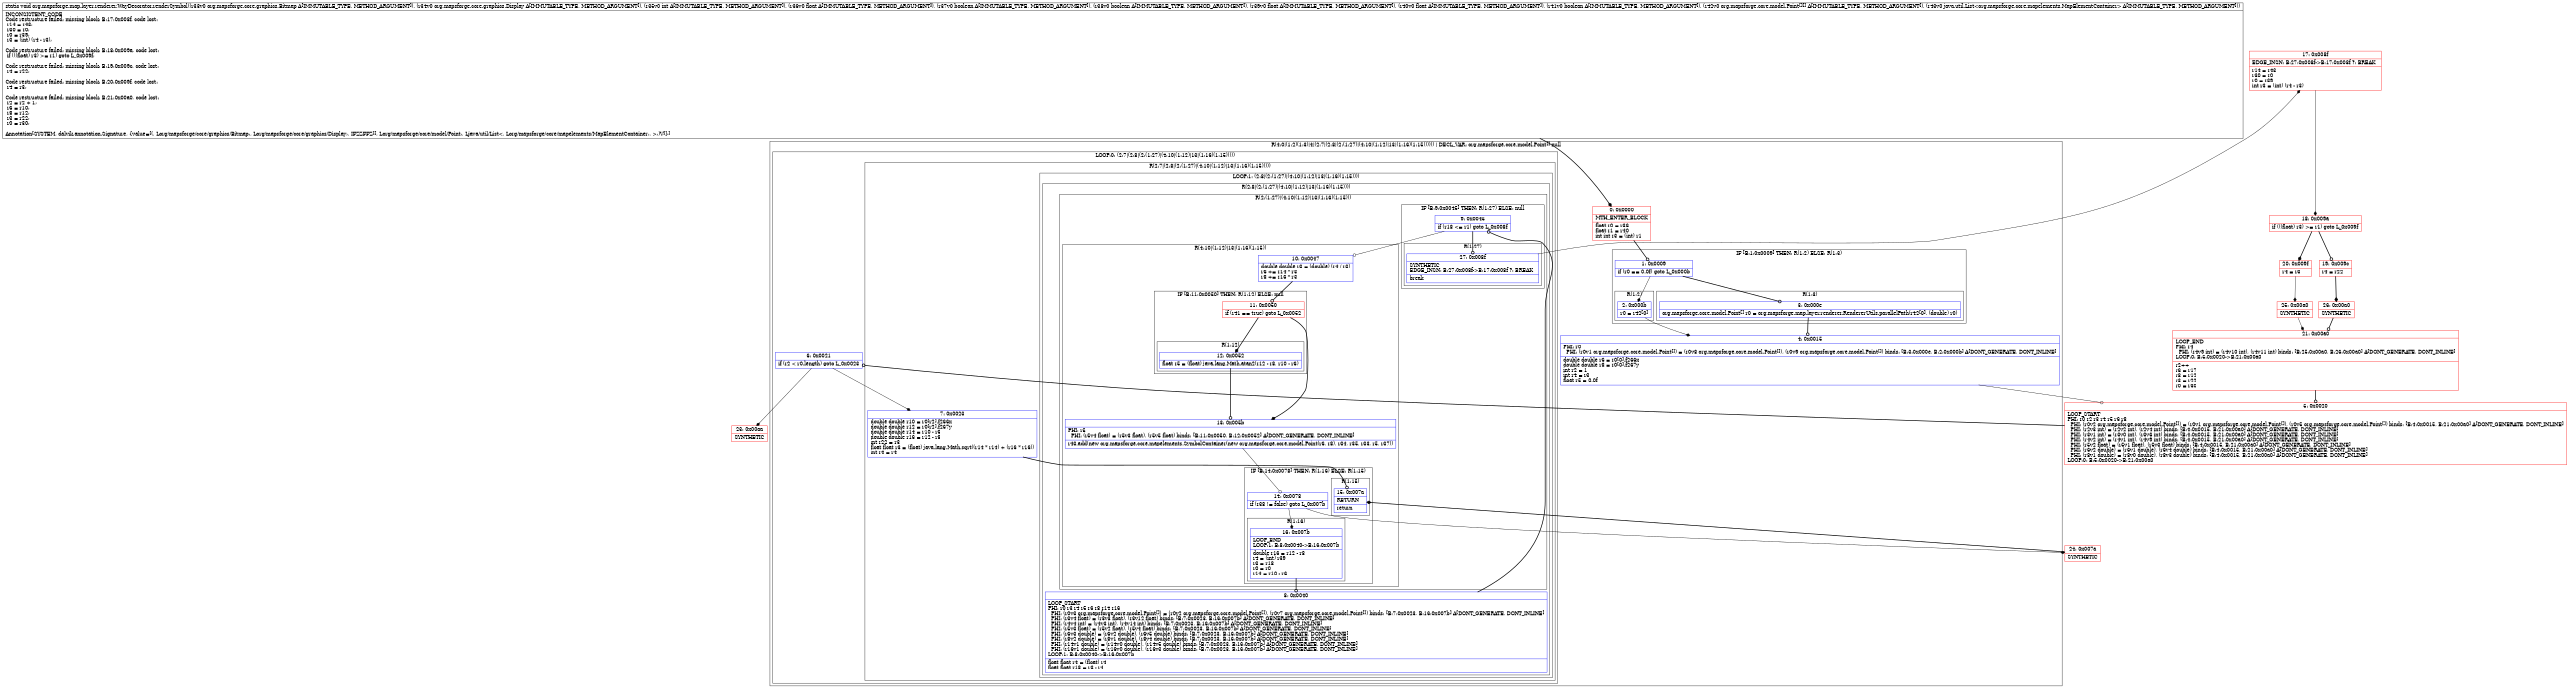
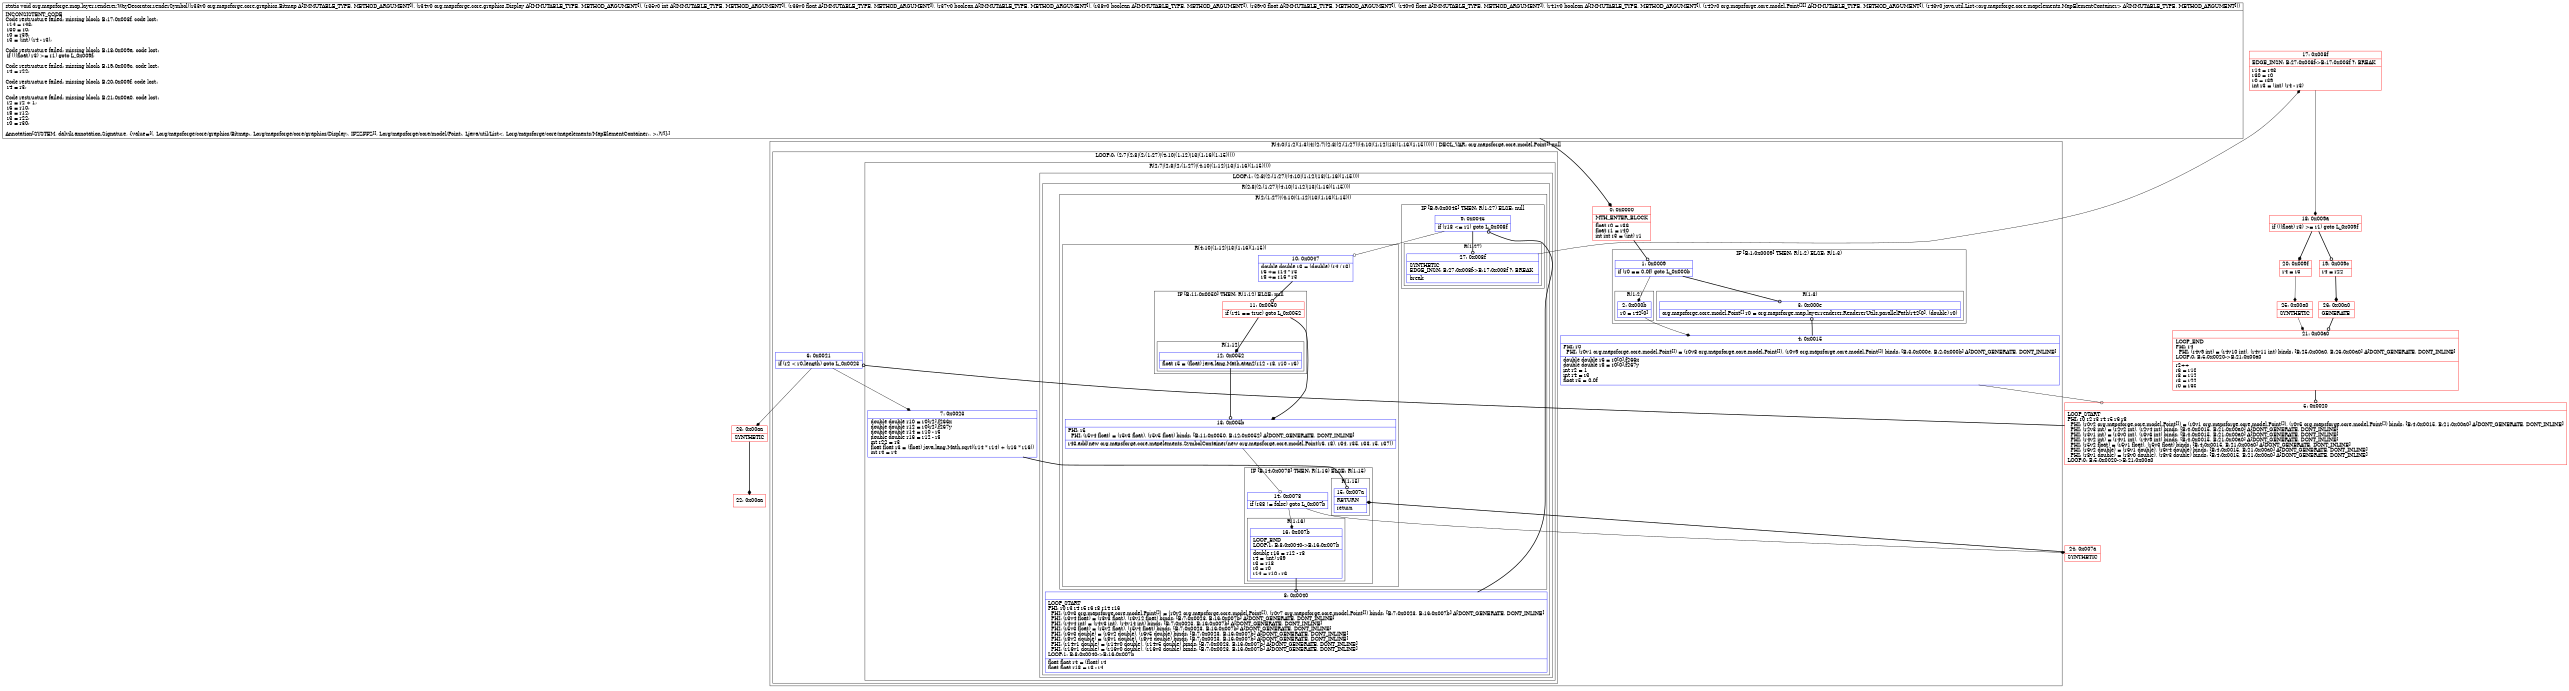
(2336, 314) -> (2336, 314)
(1808, 326) -> (1812, 328)
(2186, 371) -> (2186, 371)
none -> (749, 501)
